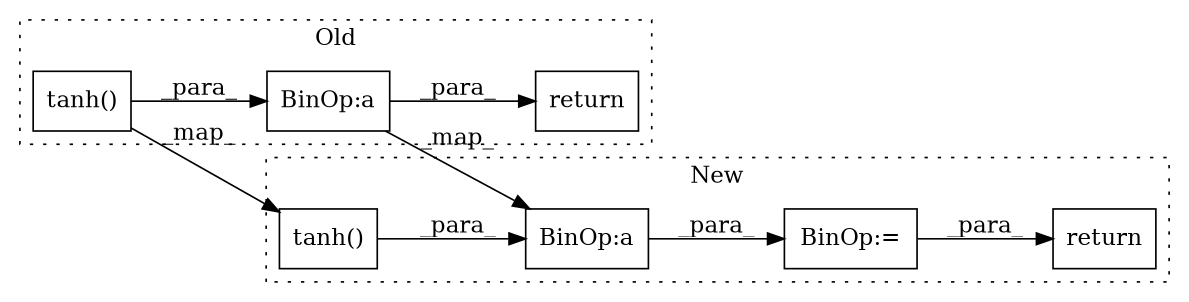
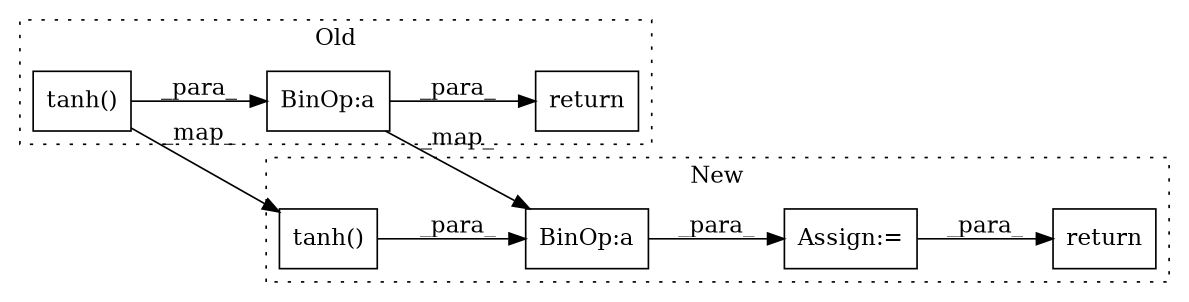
(851, 239) -> (851, 239)
